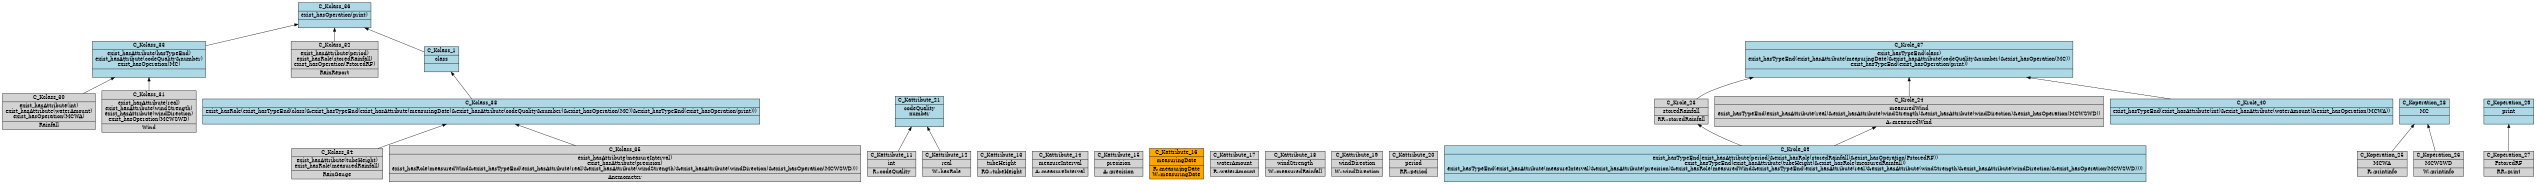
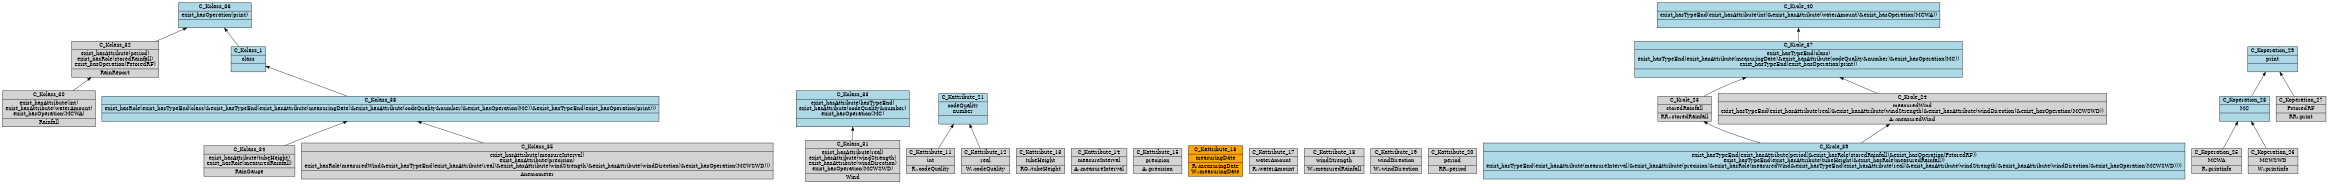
(250, 35) -> none
(97, 86) -> (81, 85)
none -> (2258, 86)
(2100, 88) -> (1799, 36)
(947, 172) -> (986, 169)
